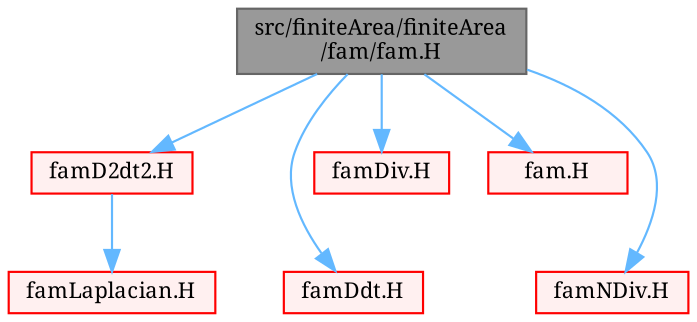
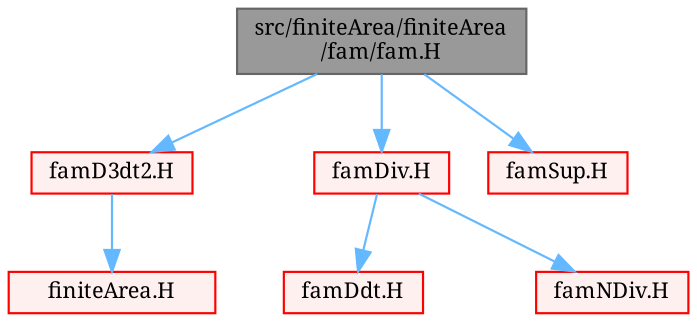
(634, 136) -> (487, 228)
(293, 159) -> (370, 222)
(112, 173) -> (112, 173)
(558, 173) -> (558, 173)
(112, 293) -> (112, 293)
